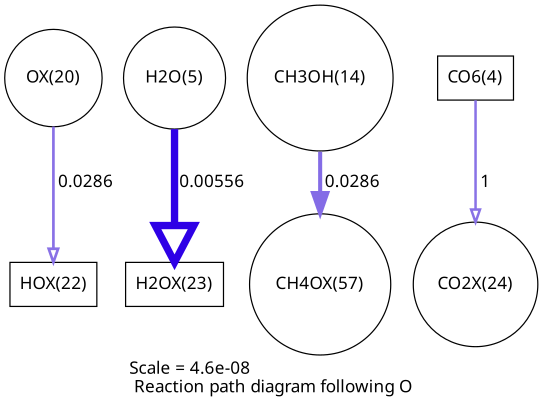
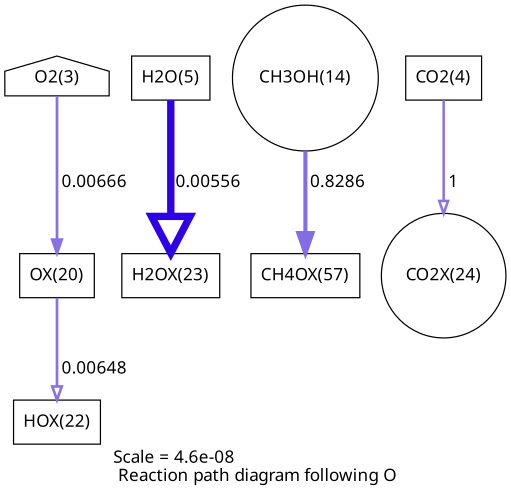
(53, 78) -> (57, 276)
none -> (57, 78)
(175, 78) -> (171, 78)
(476, 78) -> (444, 78)
(83, 182) -> (92, 369)
(350, 182) -> (335, 182)
(320, 284) -> (305, 276)
